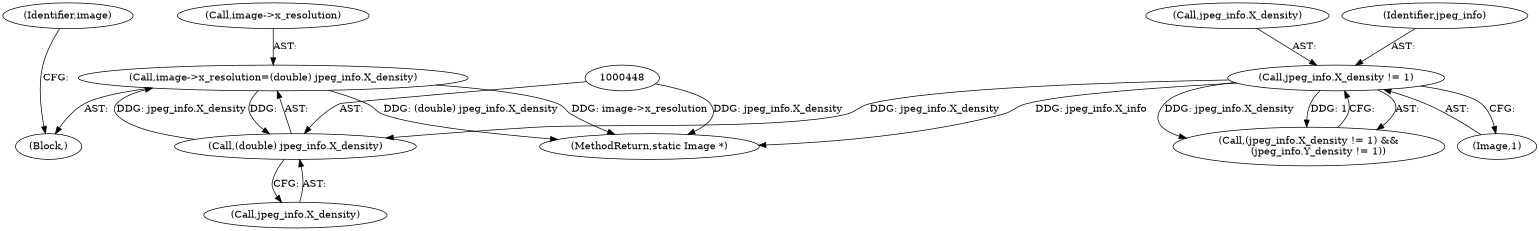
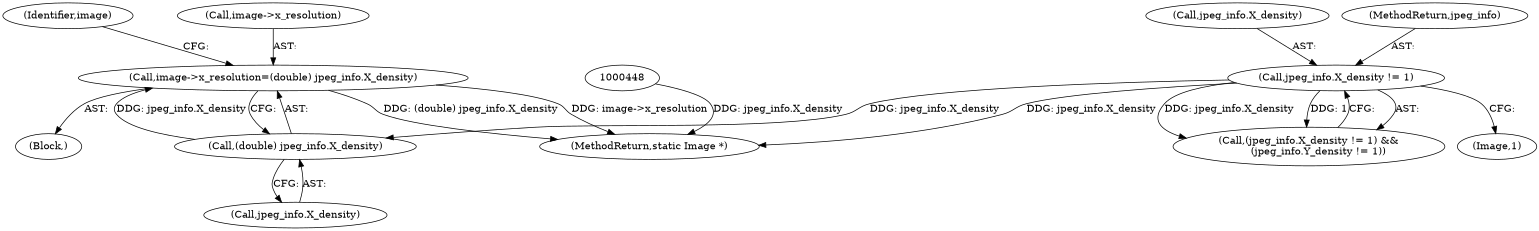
(1435, 16) -> (1435, 16)
(41, 76) -> (164, 45)
(444, 94) -> none
(265, 109) -> (265, 109)
(1091, 109) -> (1091, 109)
(1438, 109) -> none
